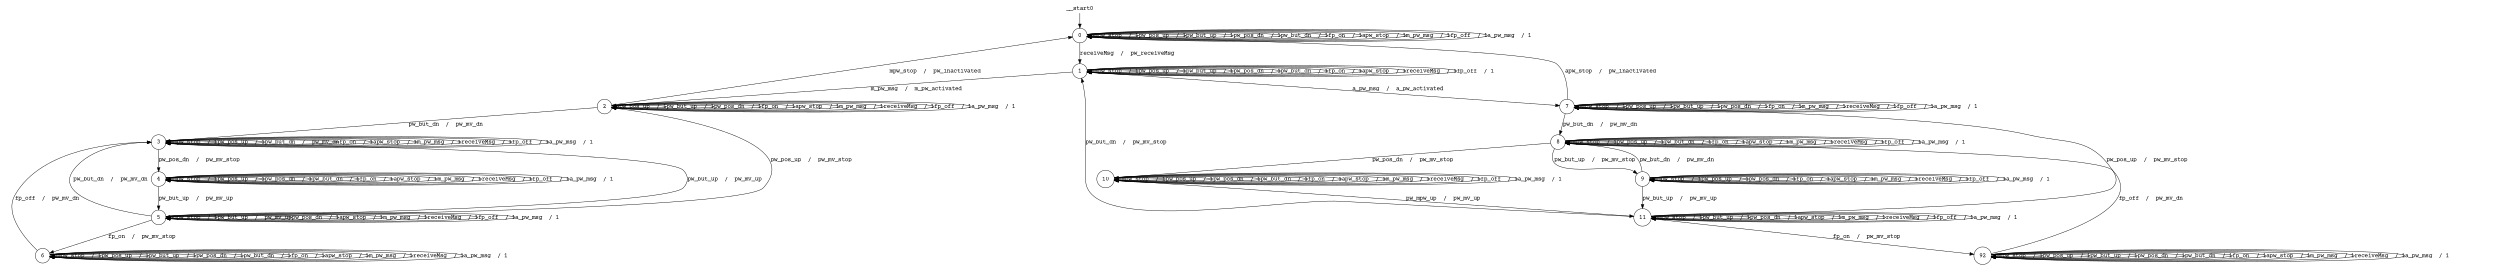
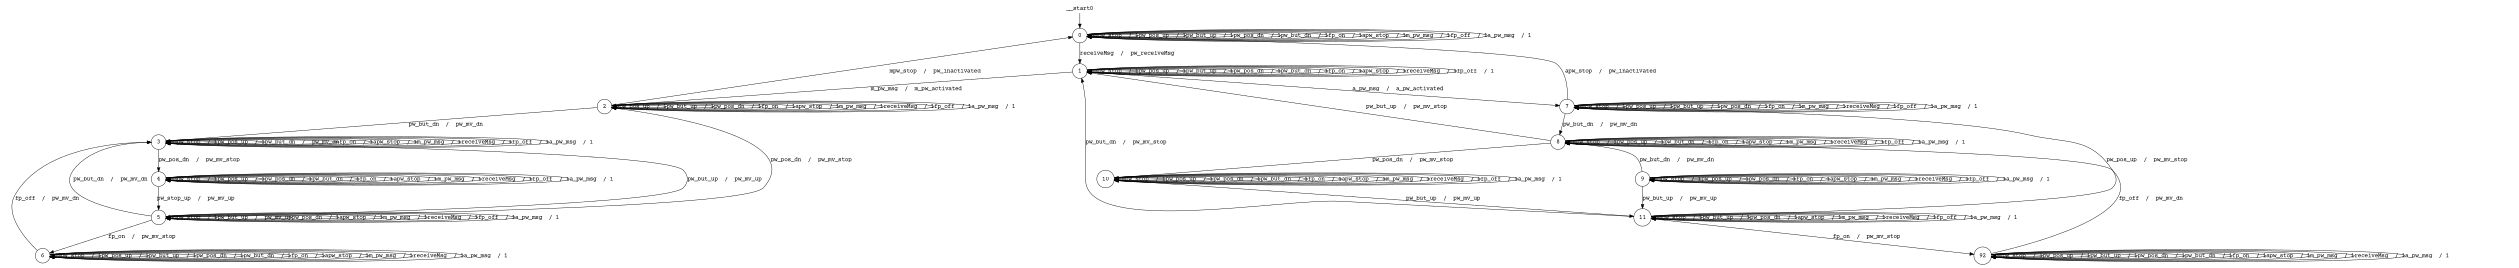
(811, 160) -> (811, 160)
(1586, 169) -> (1321, 107)
(196, 198) -> (196, 198)
(1443, 198) -> (1443, 198)
